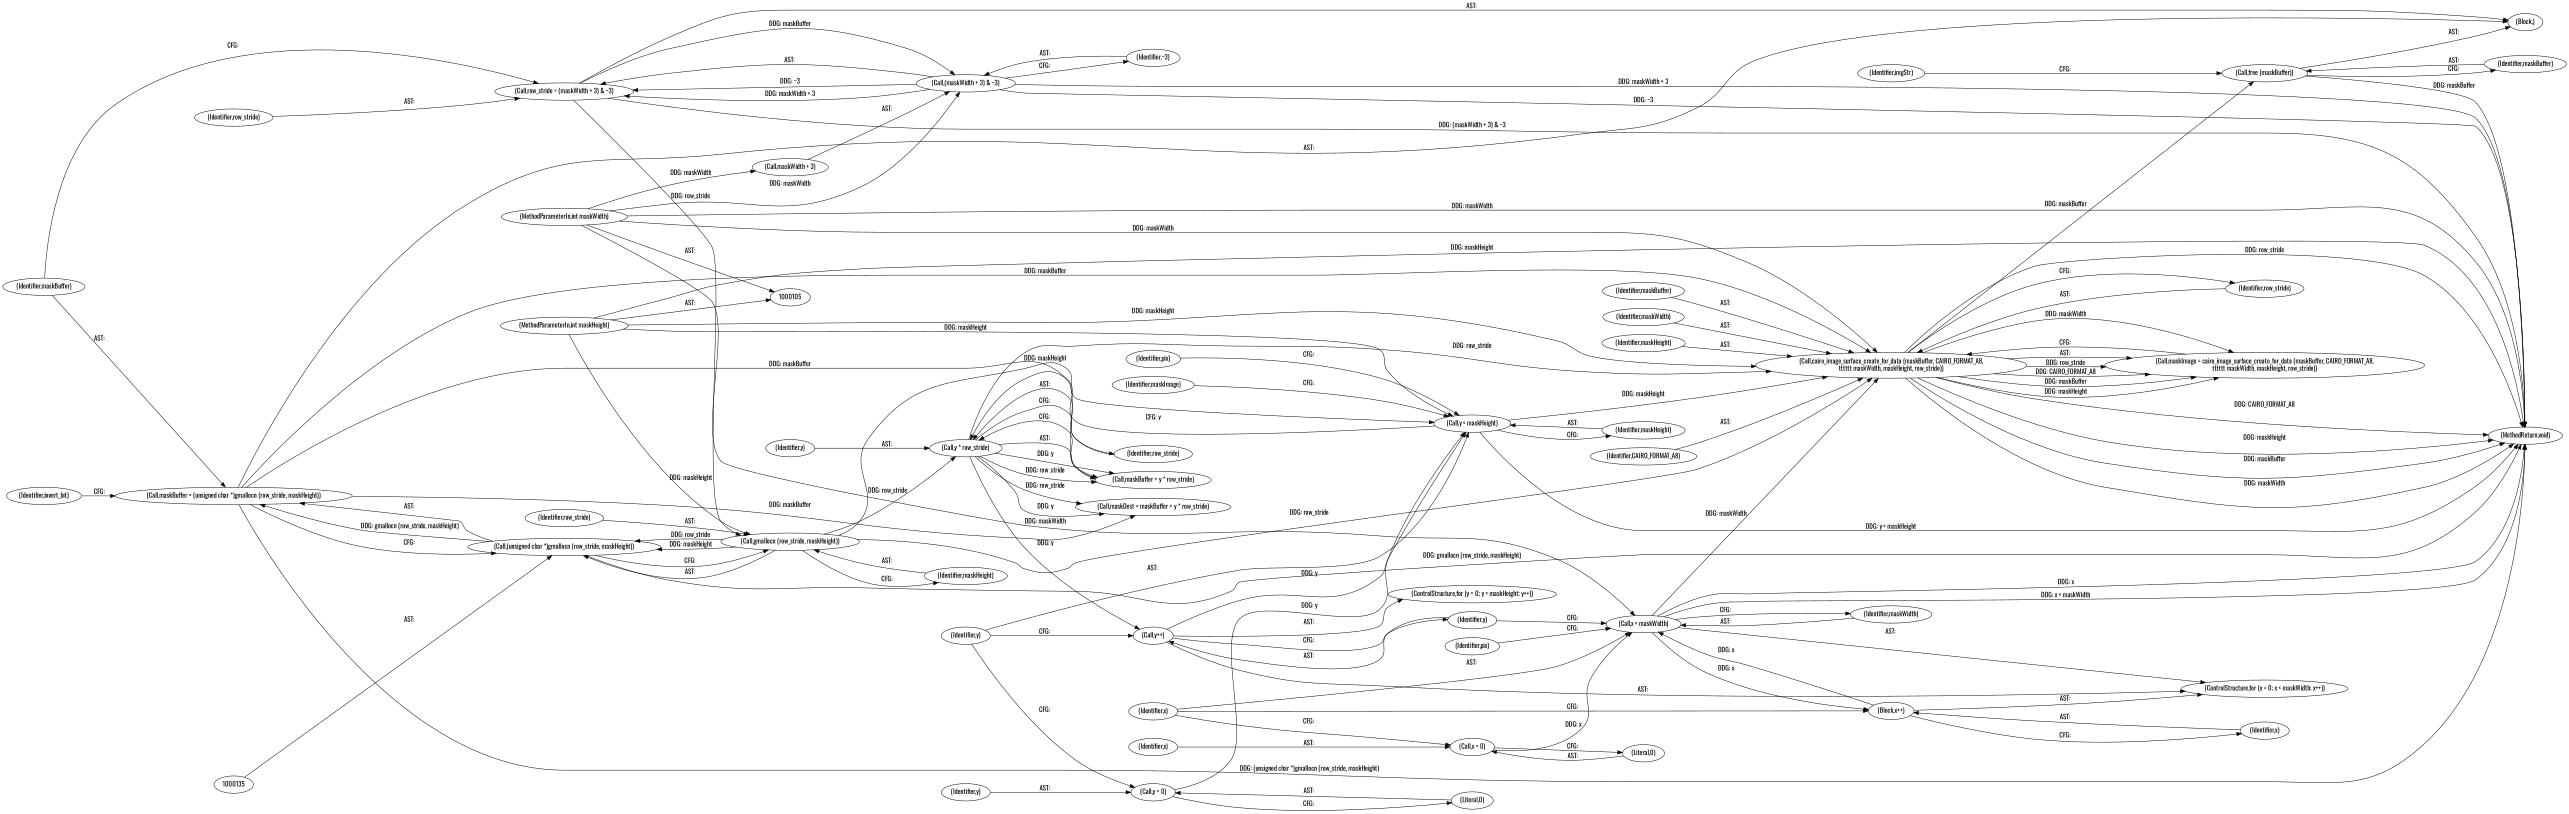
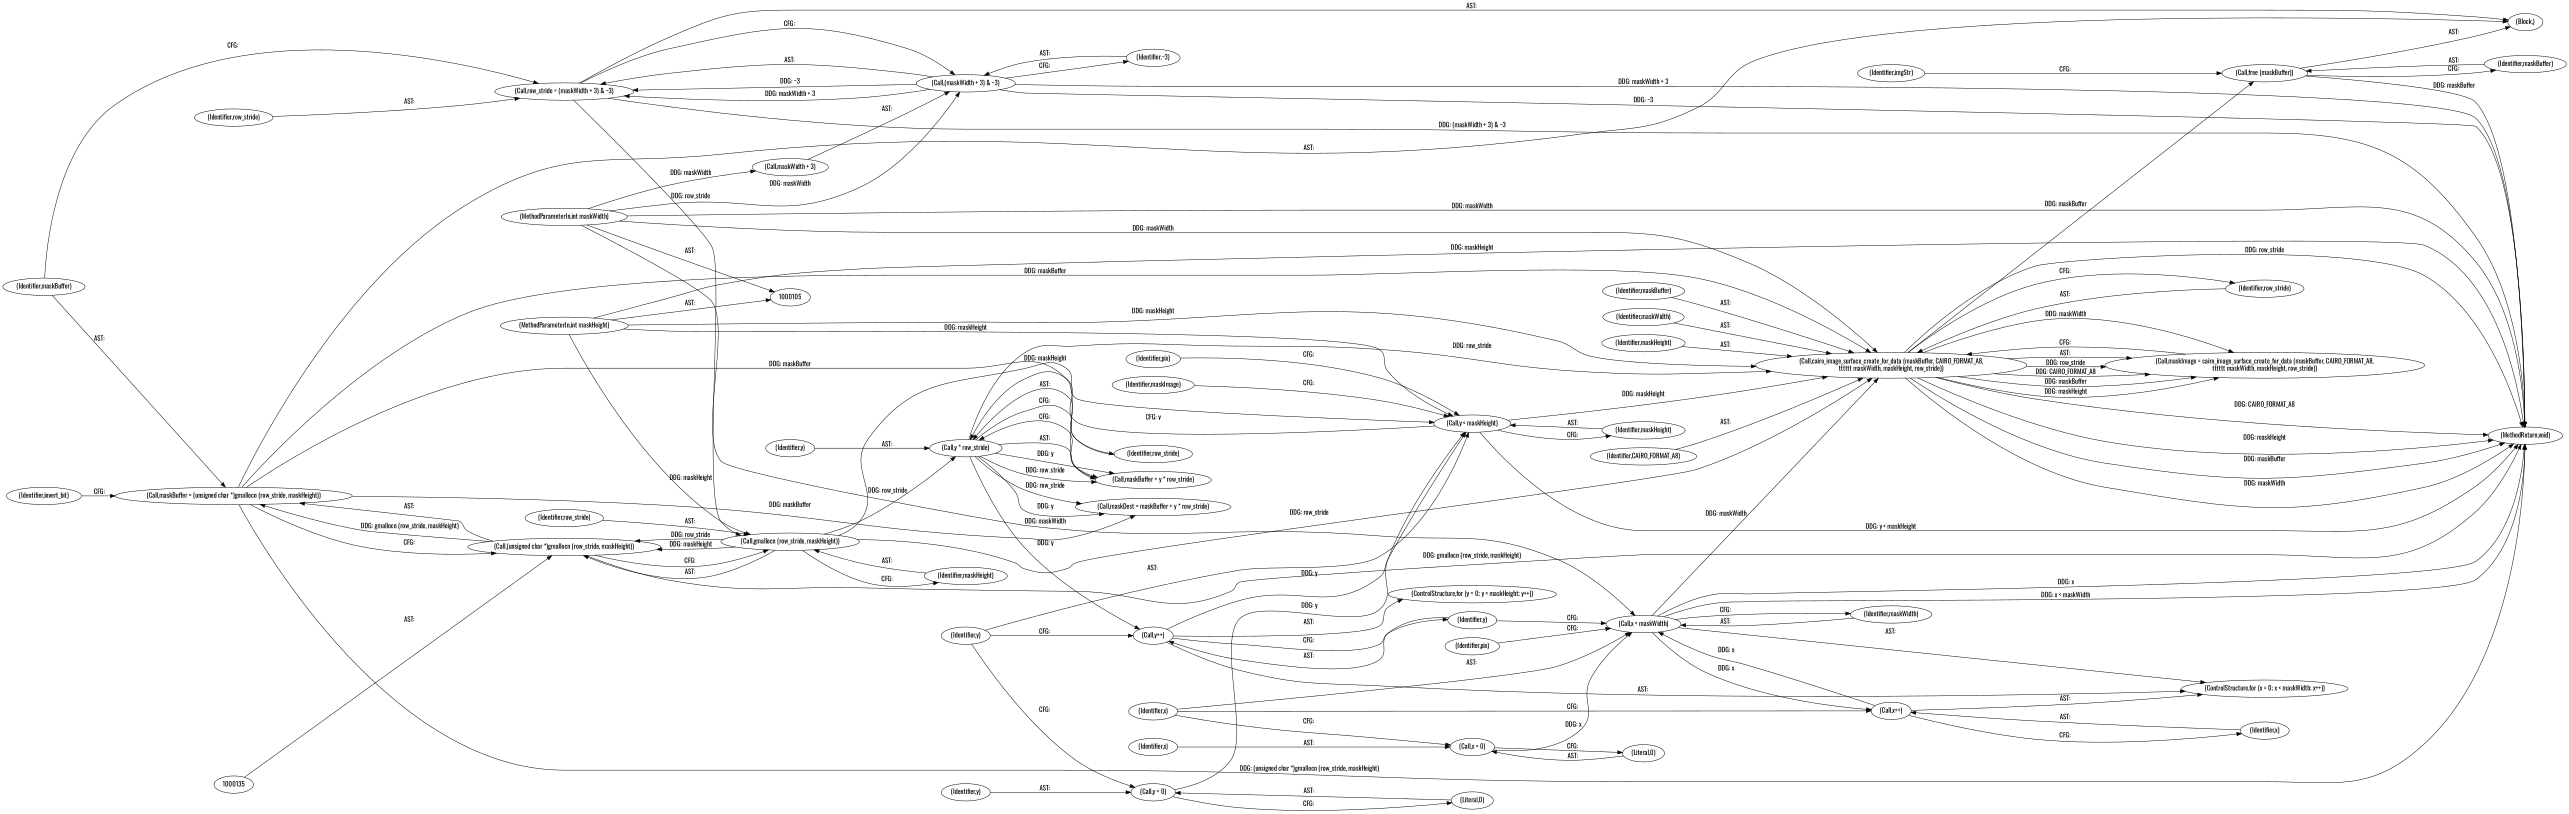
(790, 24) -> (790, 24)
(1891, 711) -> (1891, 711)
